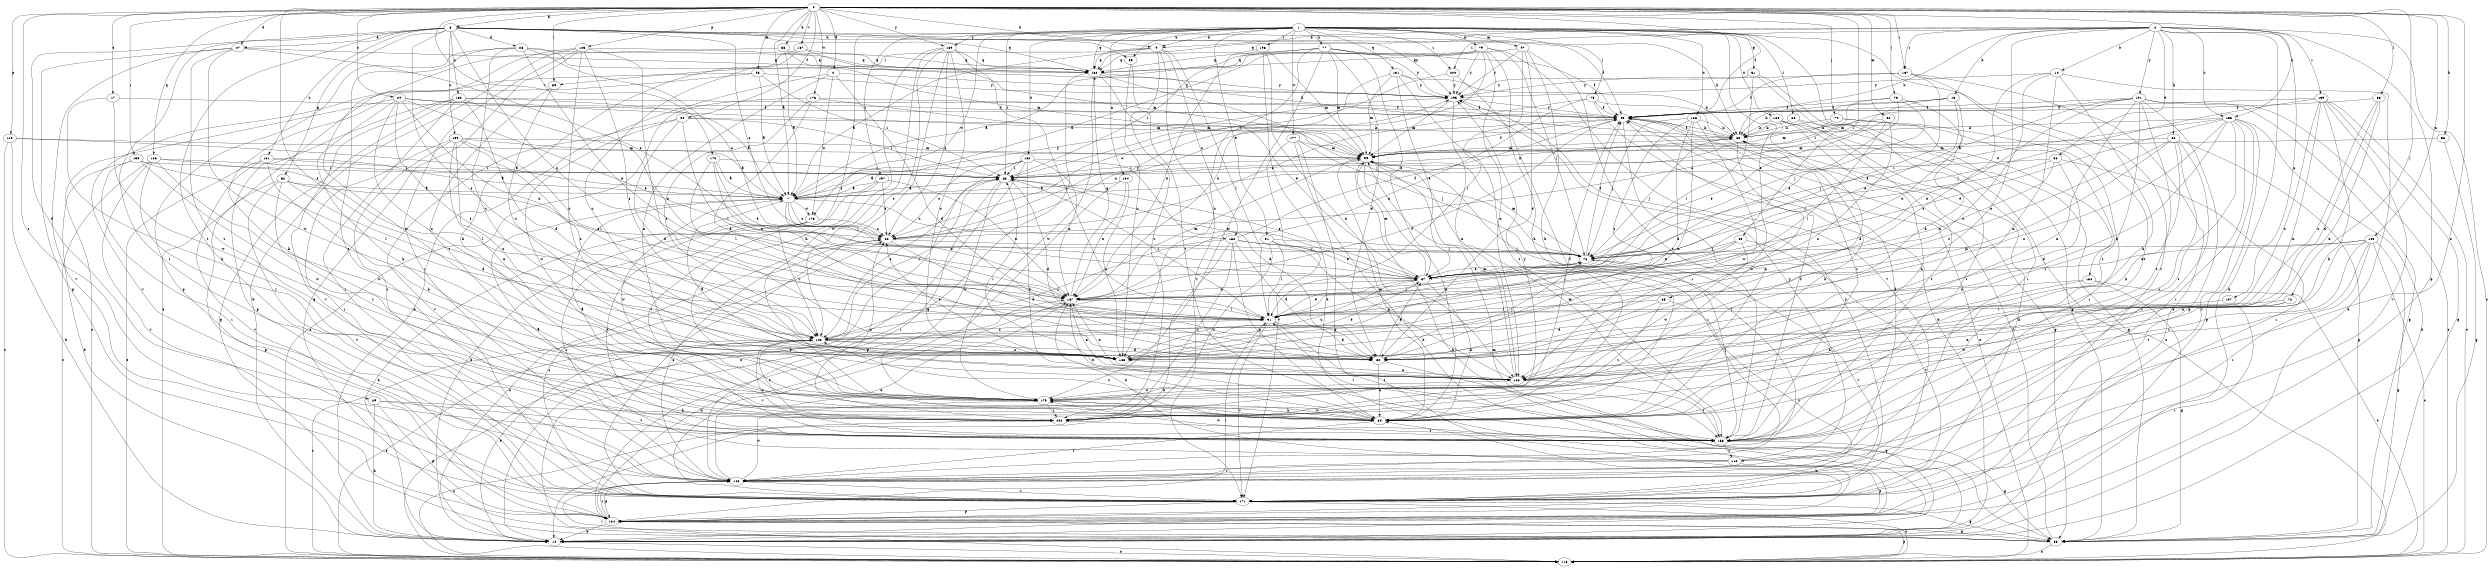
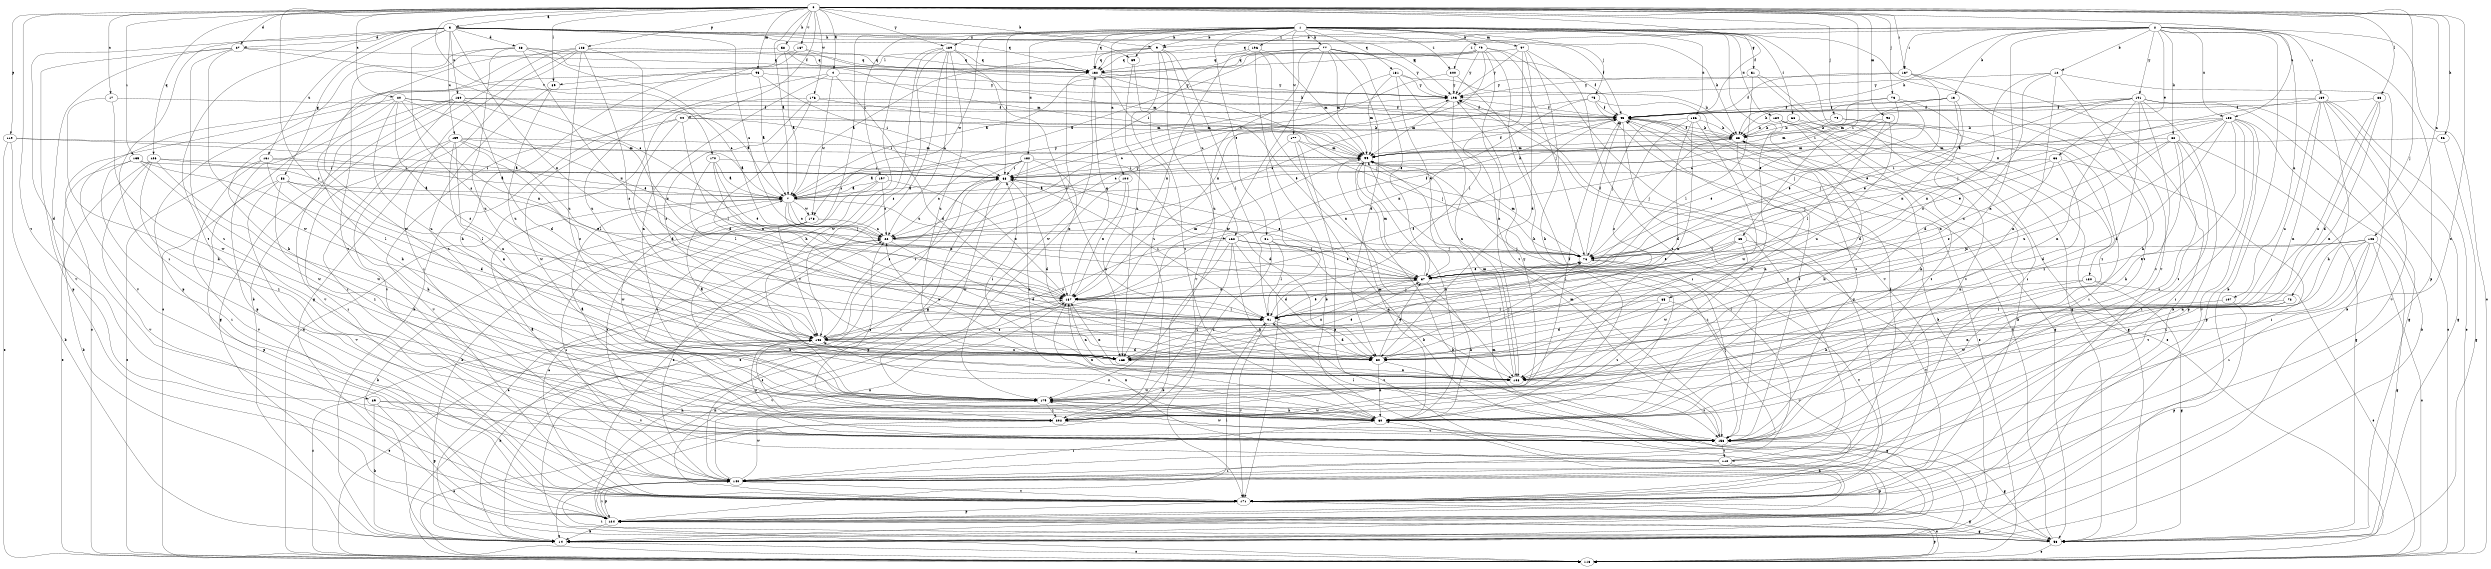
(2175, 411) -> (2174, 411)
